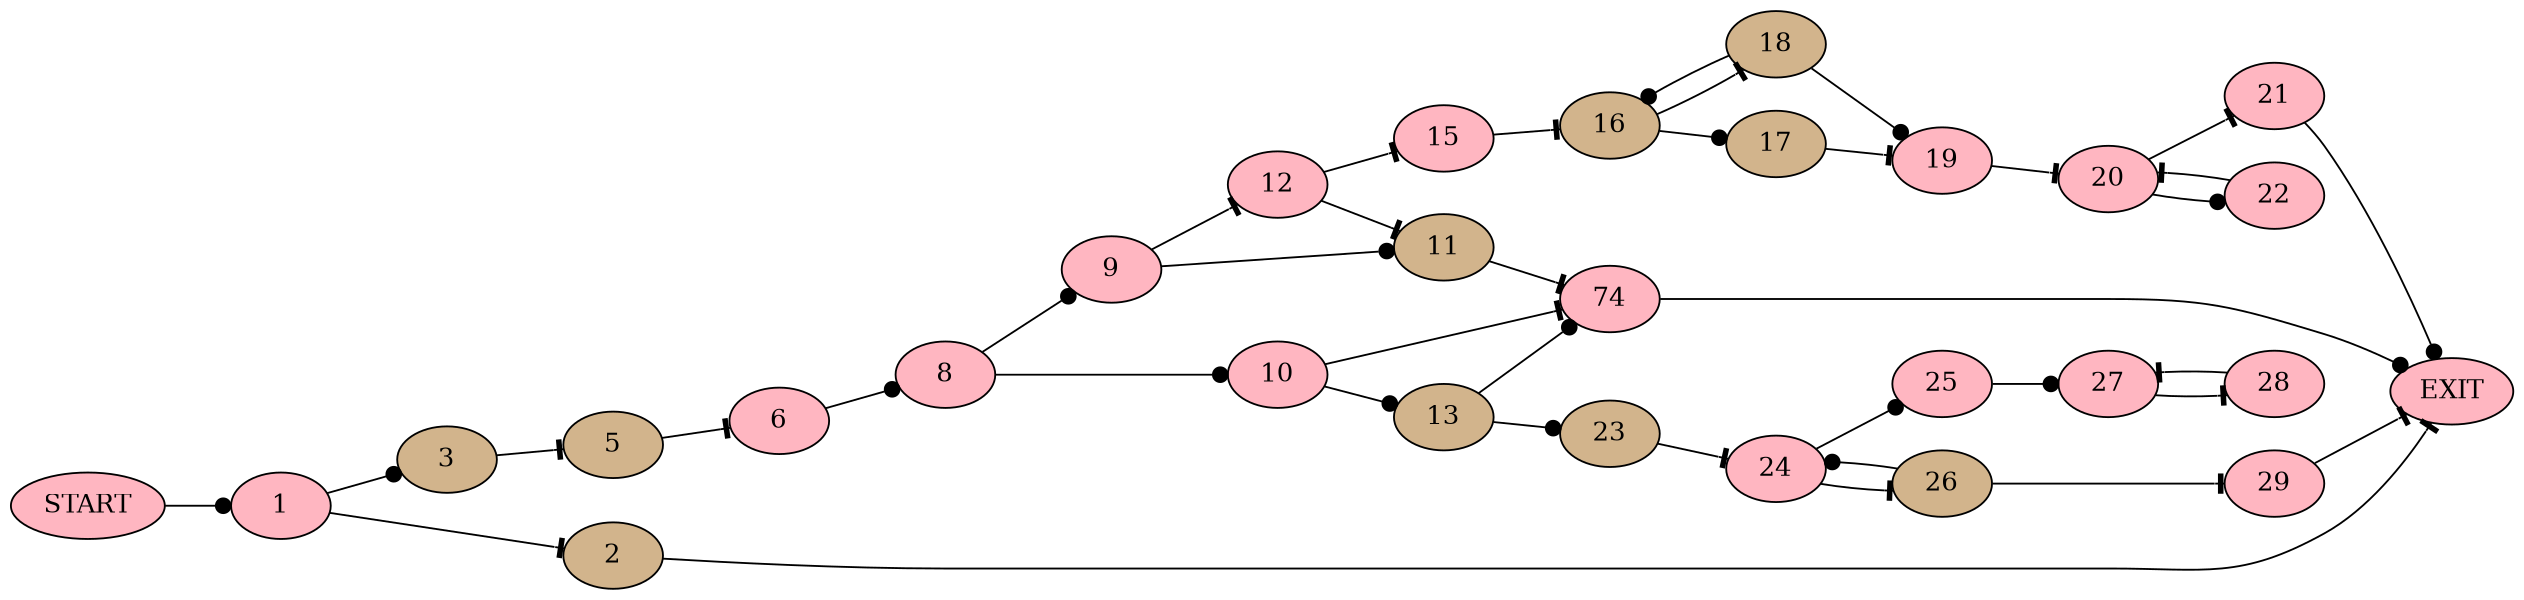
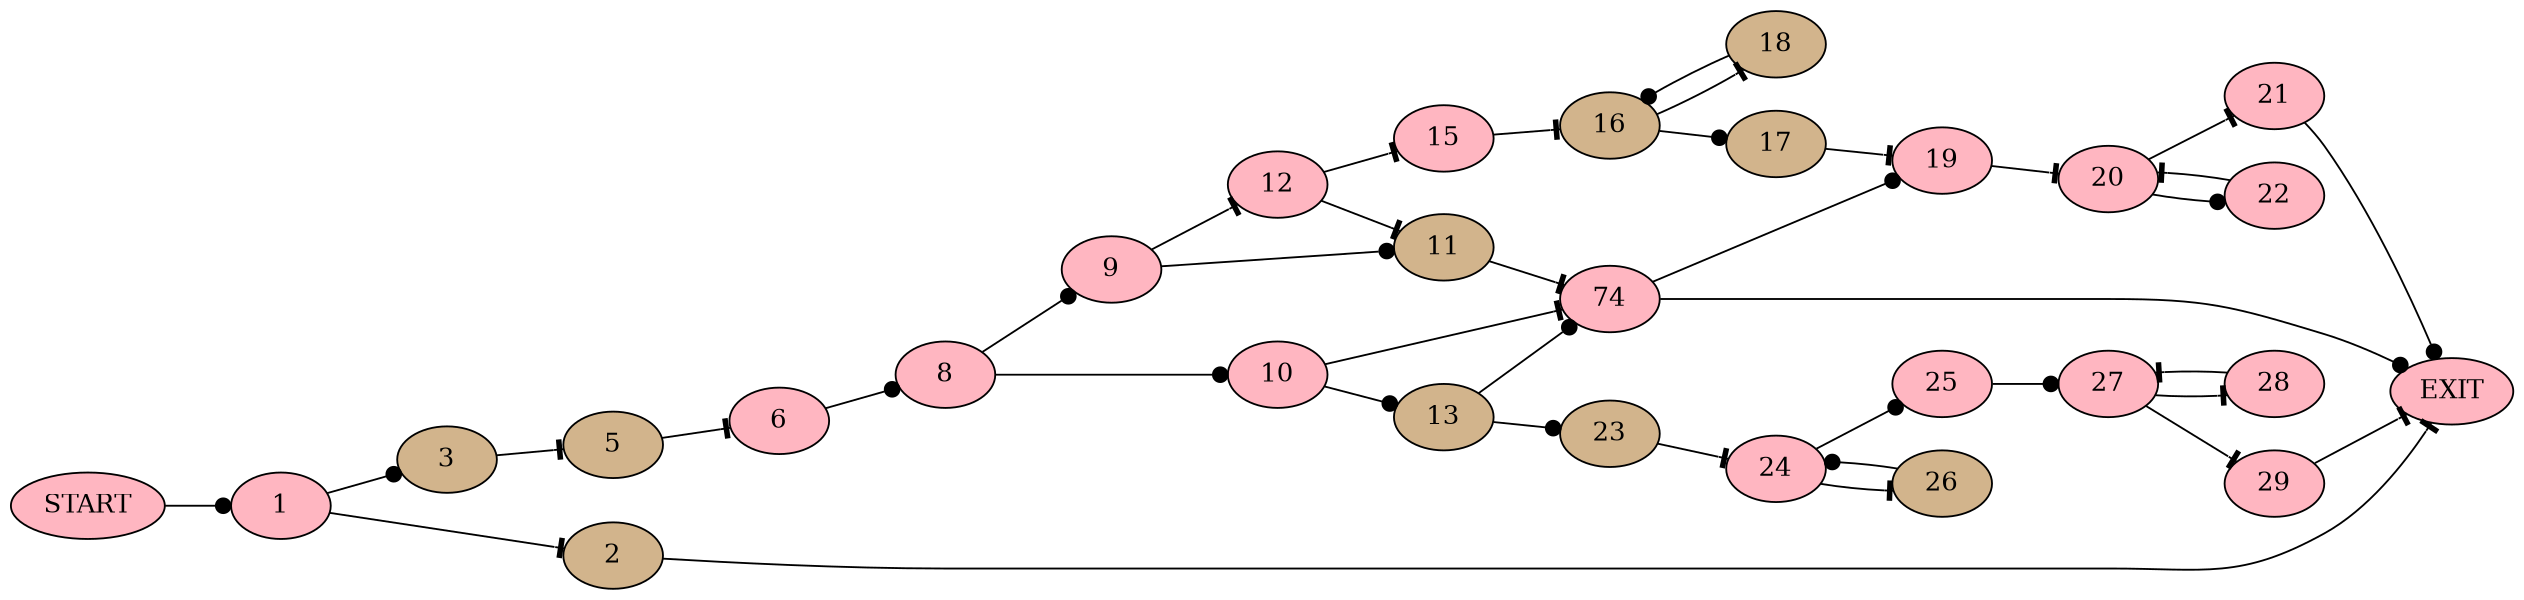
(1853, 98) -> (1769, 233)
(2104, 484) -> (2187, 431)
